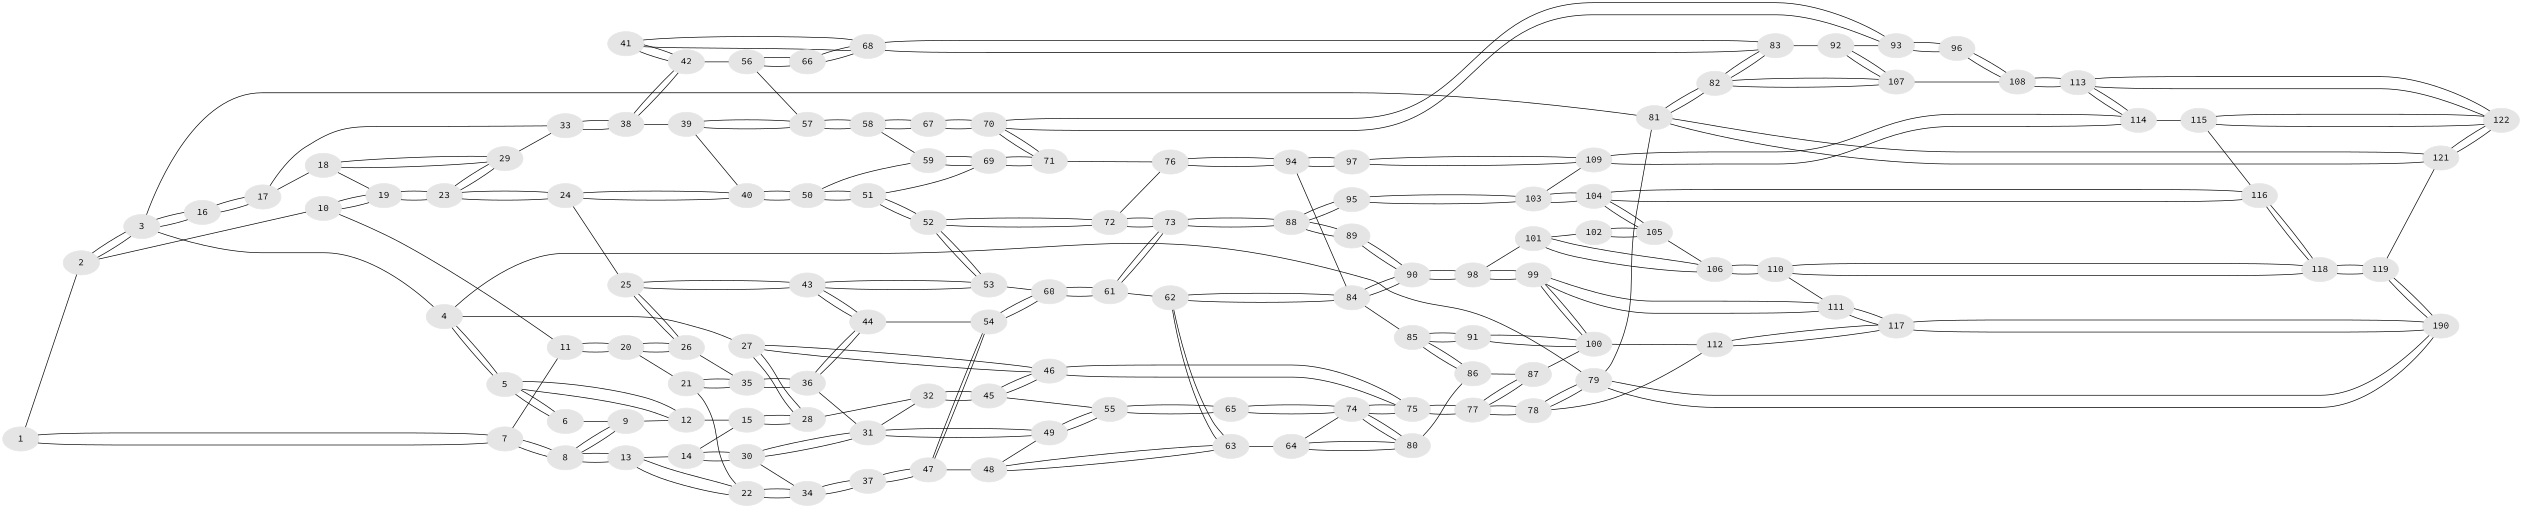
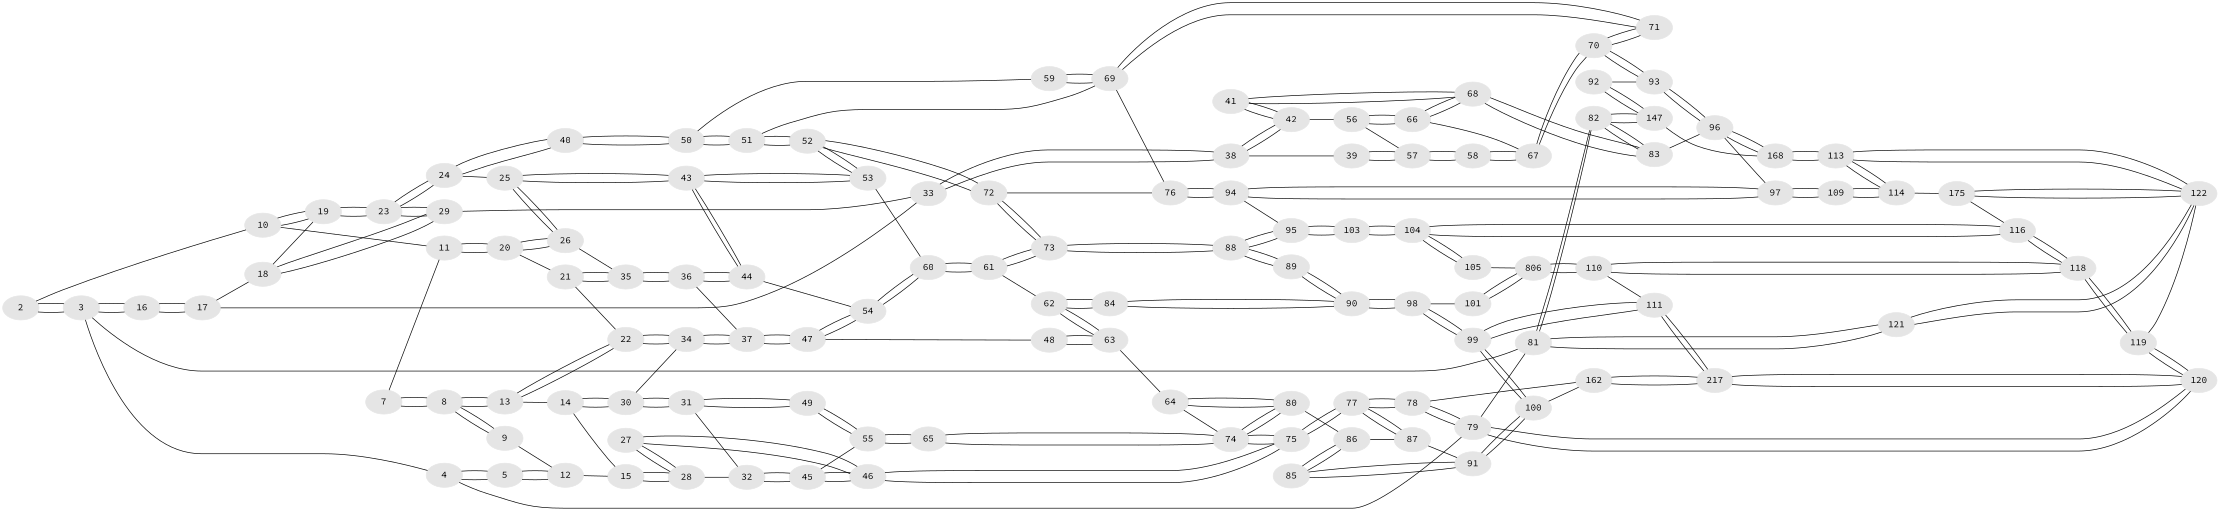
(1806, 46) -> (1681, 143)
(1896, 82) -> (1654, 118)
(2017, 82) -> (1775, 156)
(2199, 120) -> (1957, 194)
none -> (1475, 133)
(898, 143) -> none
(717, 160) -> none
none -> (1745, 161)
(1110, 162) -> (1140, 136)
(1564, 179) -> none
(2411, 214) -> (2178, 271)
(1594, 233) -> none
(1326, 241) -> (1261, 212)
(1715, 270) -> (1533, 268)
(599, 317) -> none
(1382, 318) -> none
(1896, 326) -> (1715, 380)
(2441, 326) -> (2199, 380)
(1715, 345) -> (1594, 380)
(1567, 357) -> (1439, 450)
(838, 408) -> (720, 311)
(565, 421) -> none
(21, 439) -> none
(1019, 451) -> none
